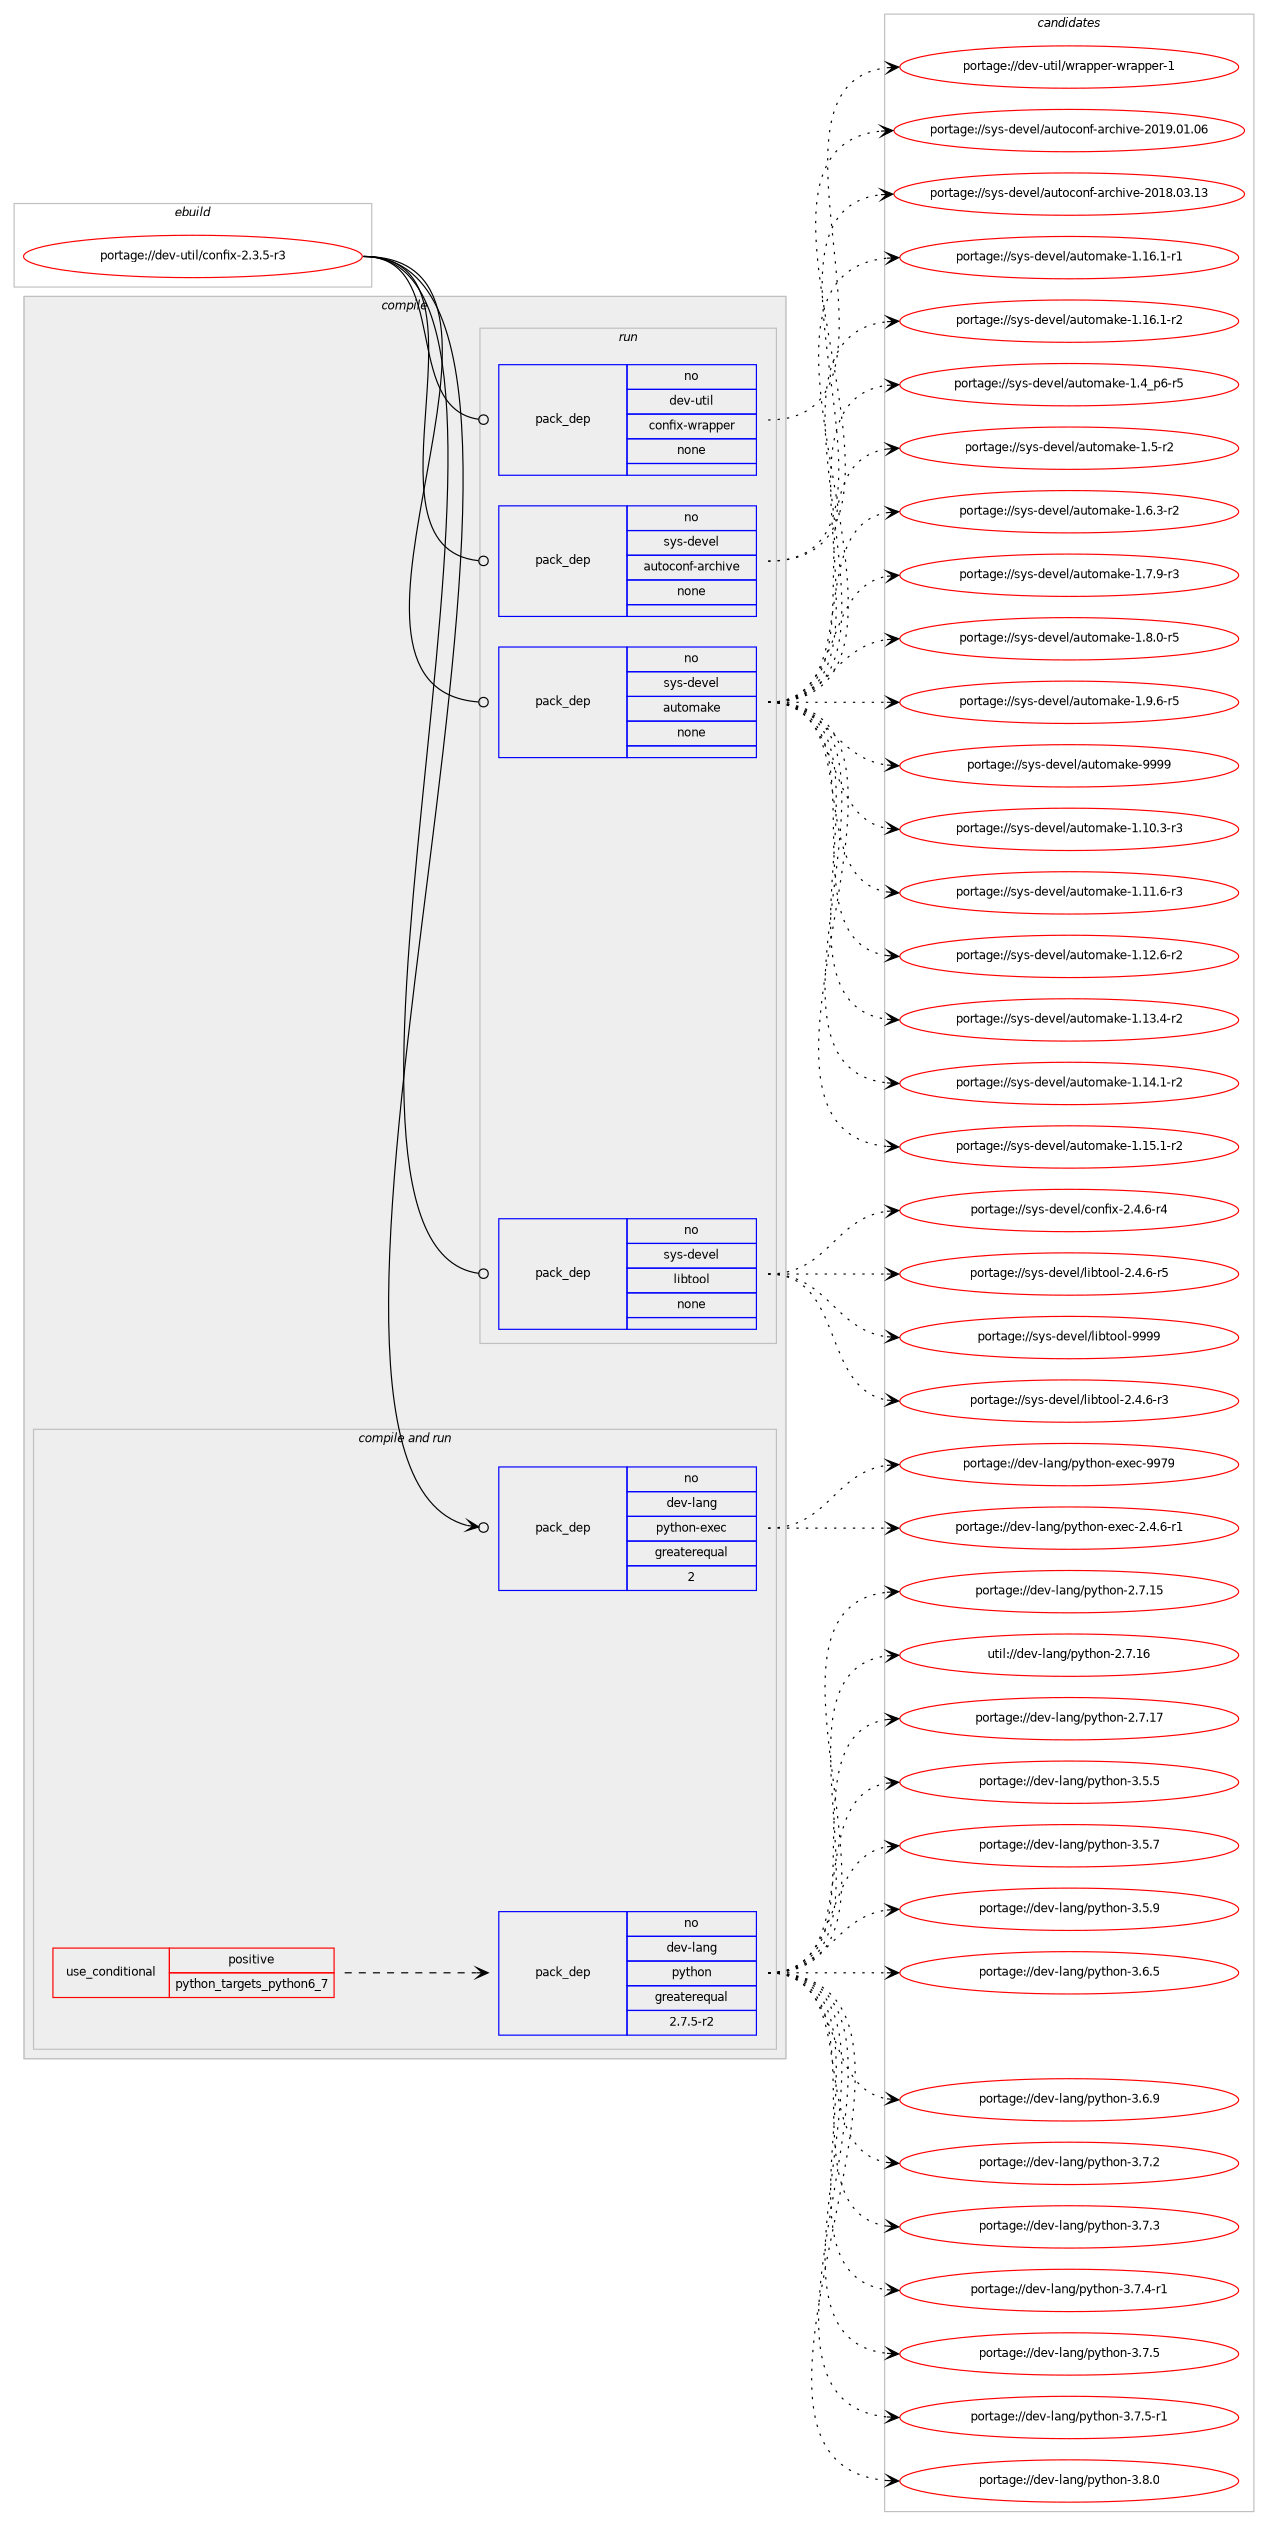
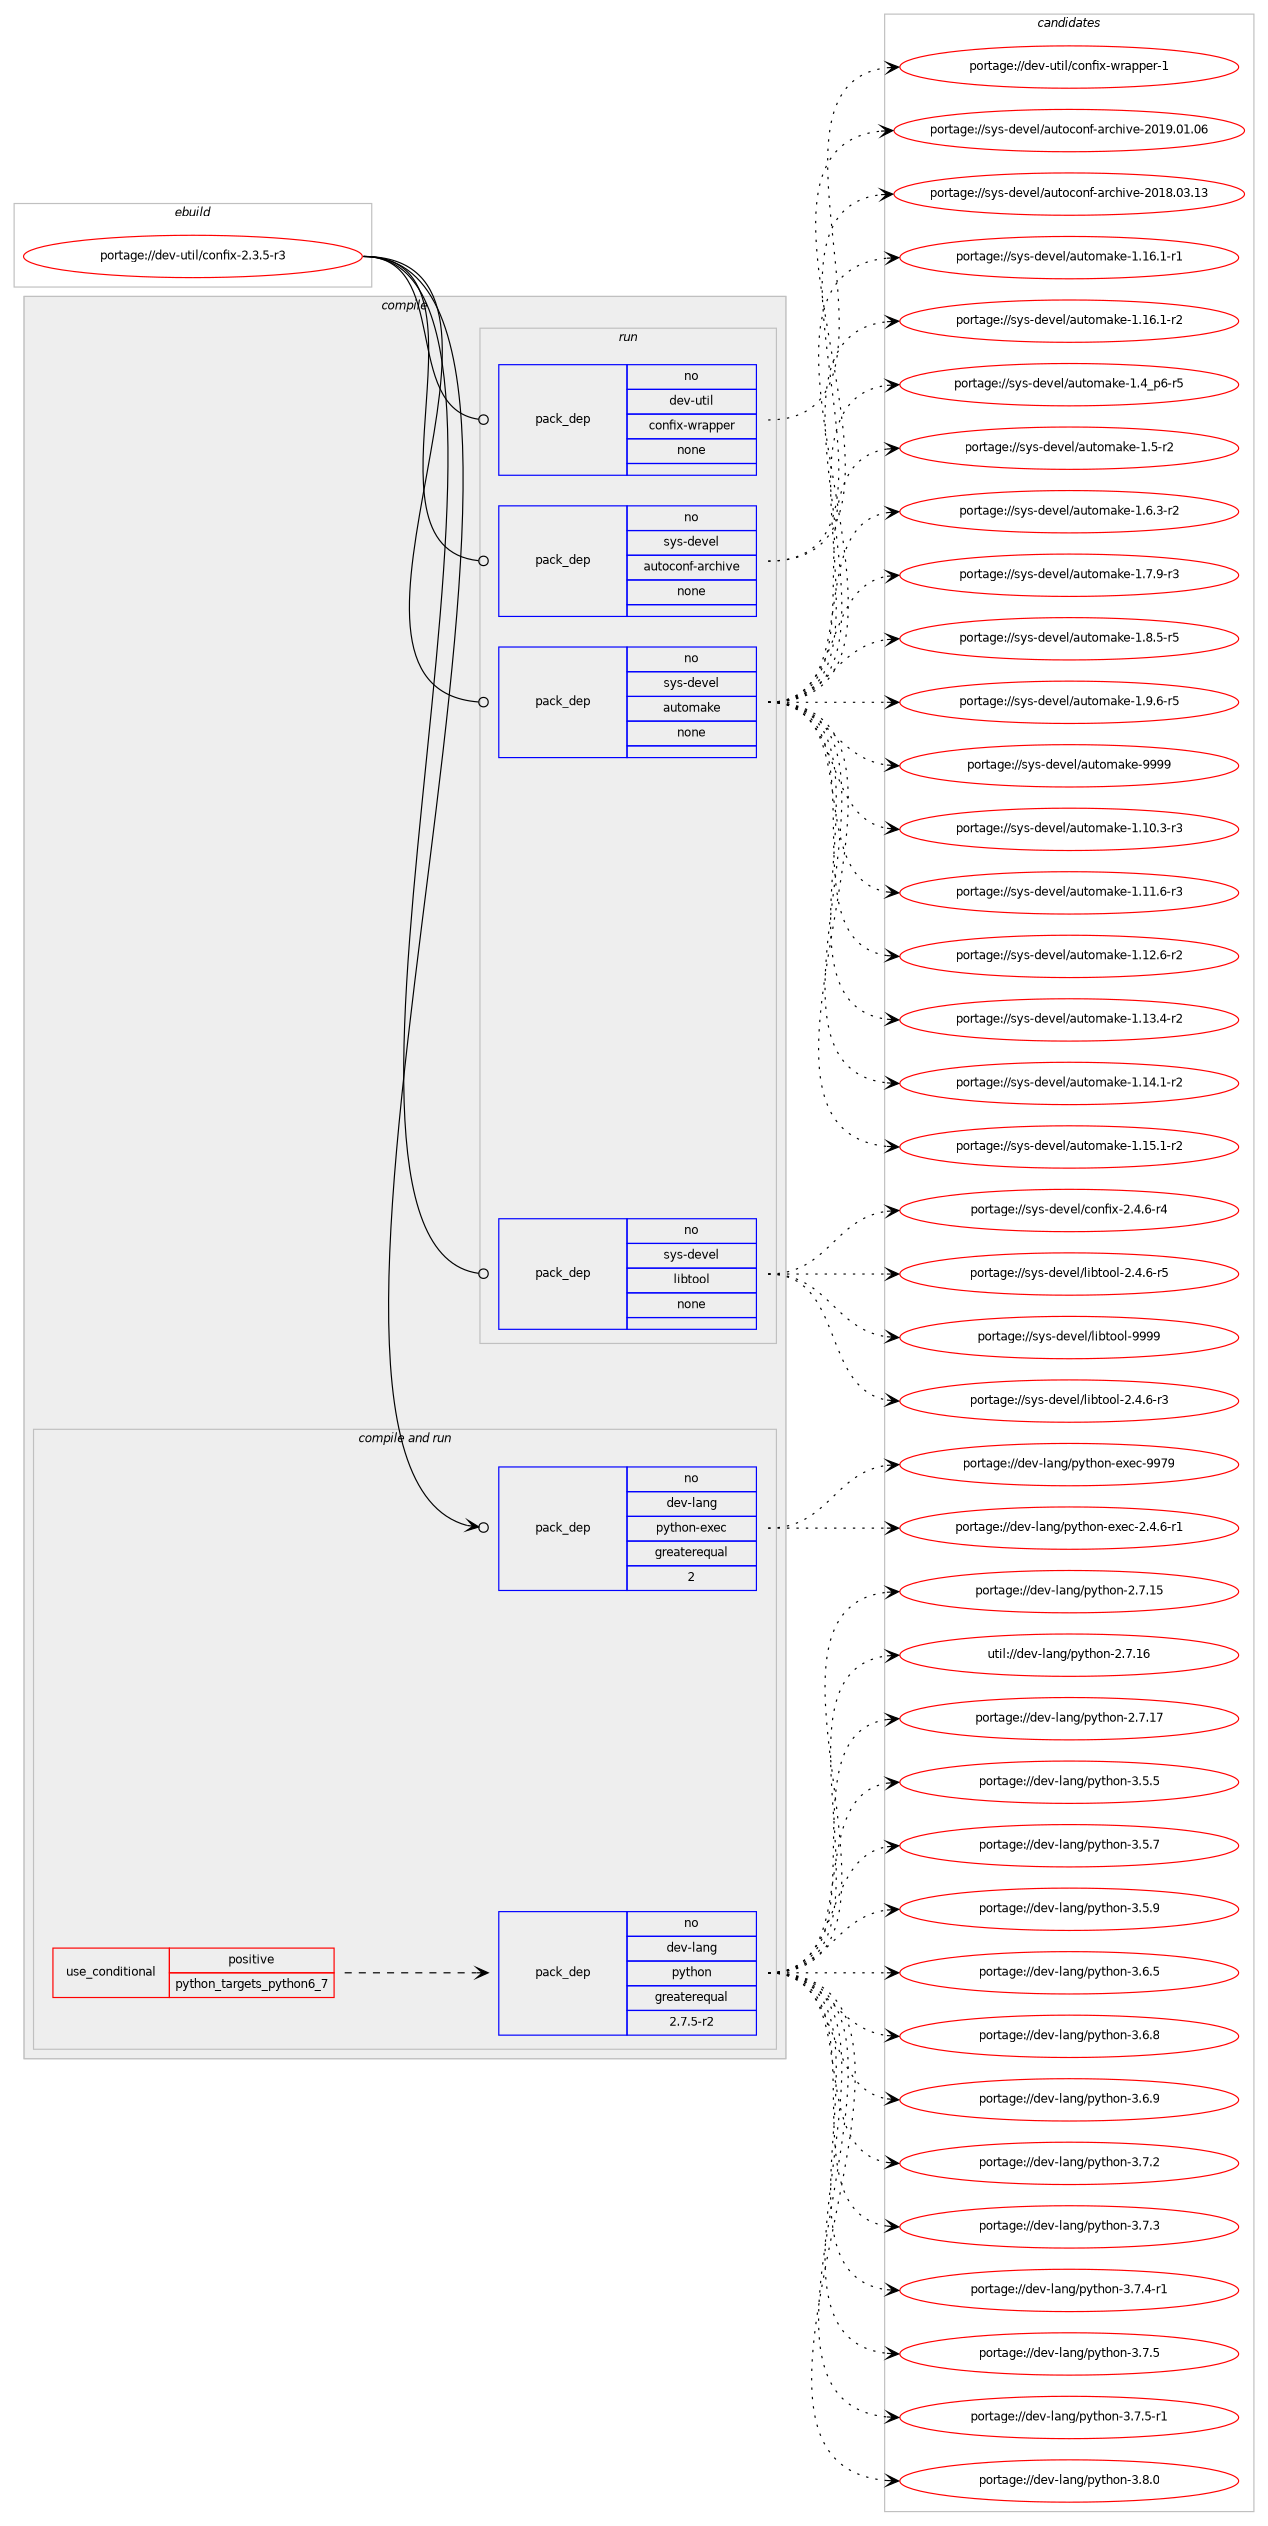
(1069, 67) -> (1069, 67)
(1069, 639) -> (1069, 639)
none -> (1069, 2036)
